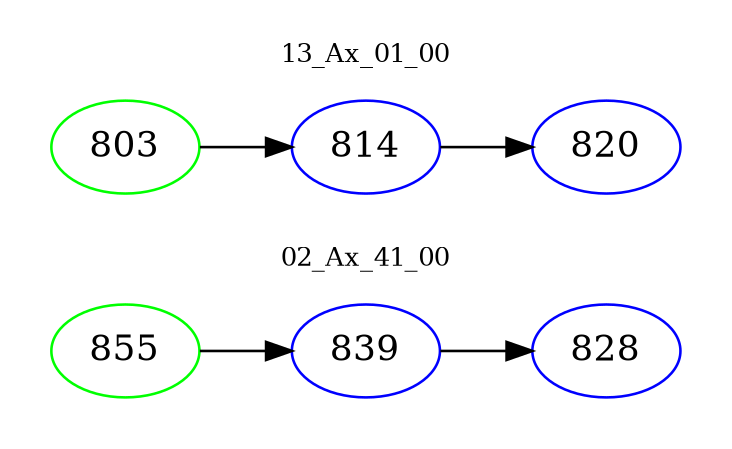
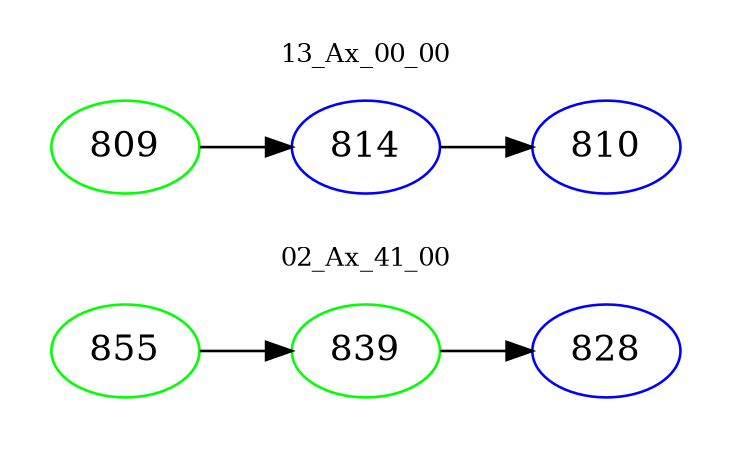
(366, 55) -> (366, 55)
(125, 147) -> (125, 147)
(606, 147) -> (606, 147)
(366, 351) -> (366, 351)
